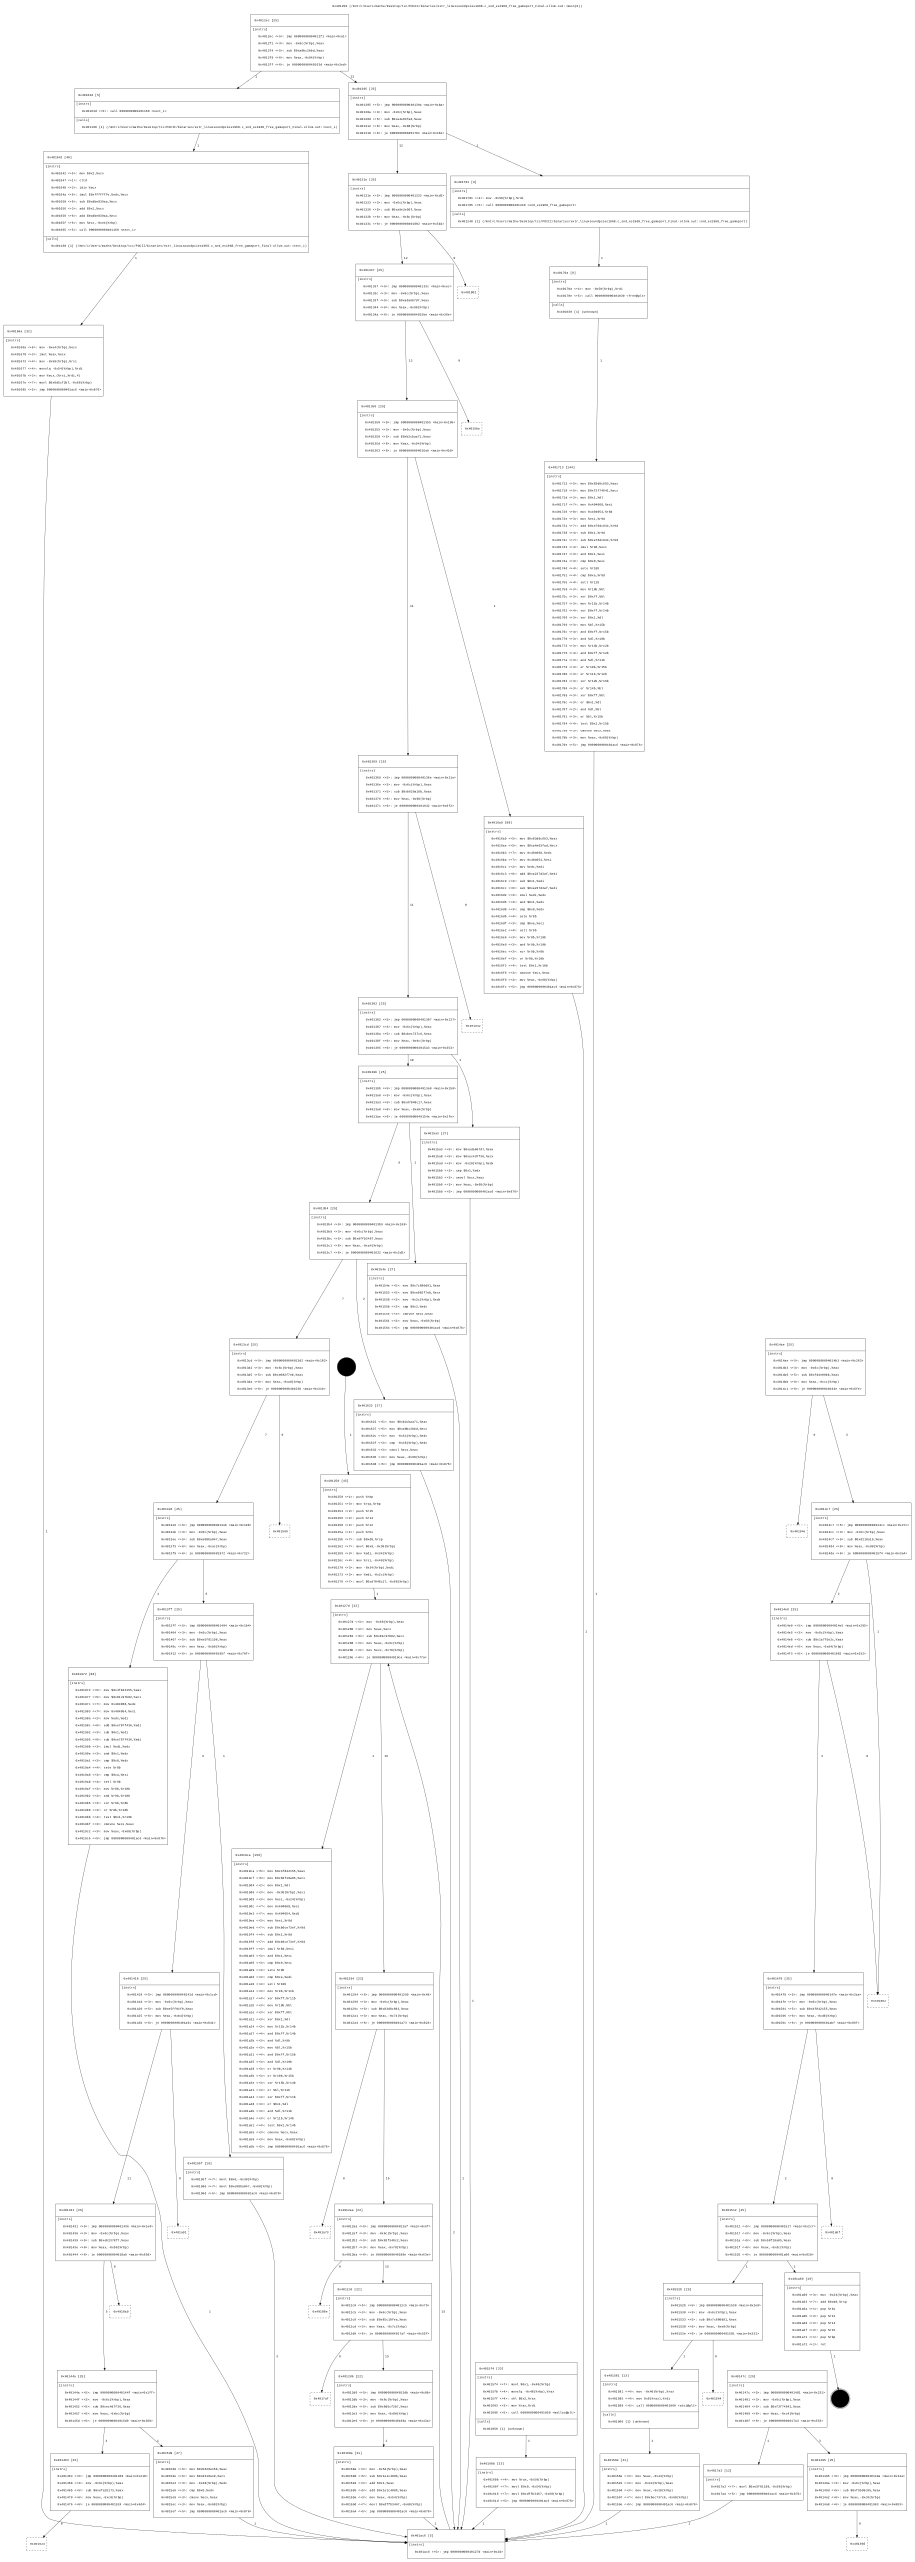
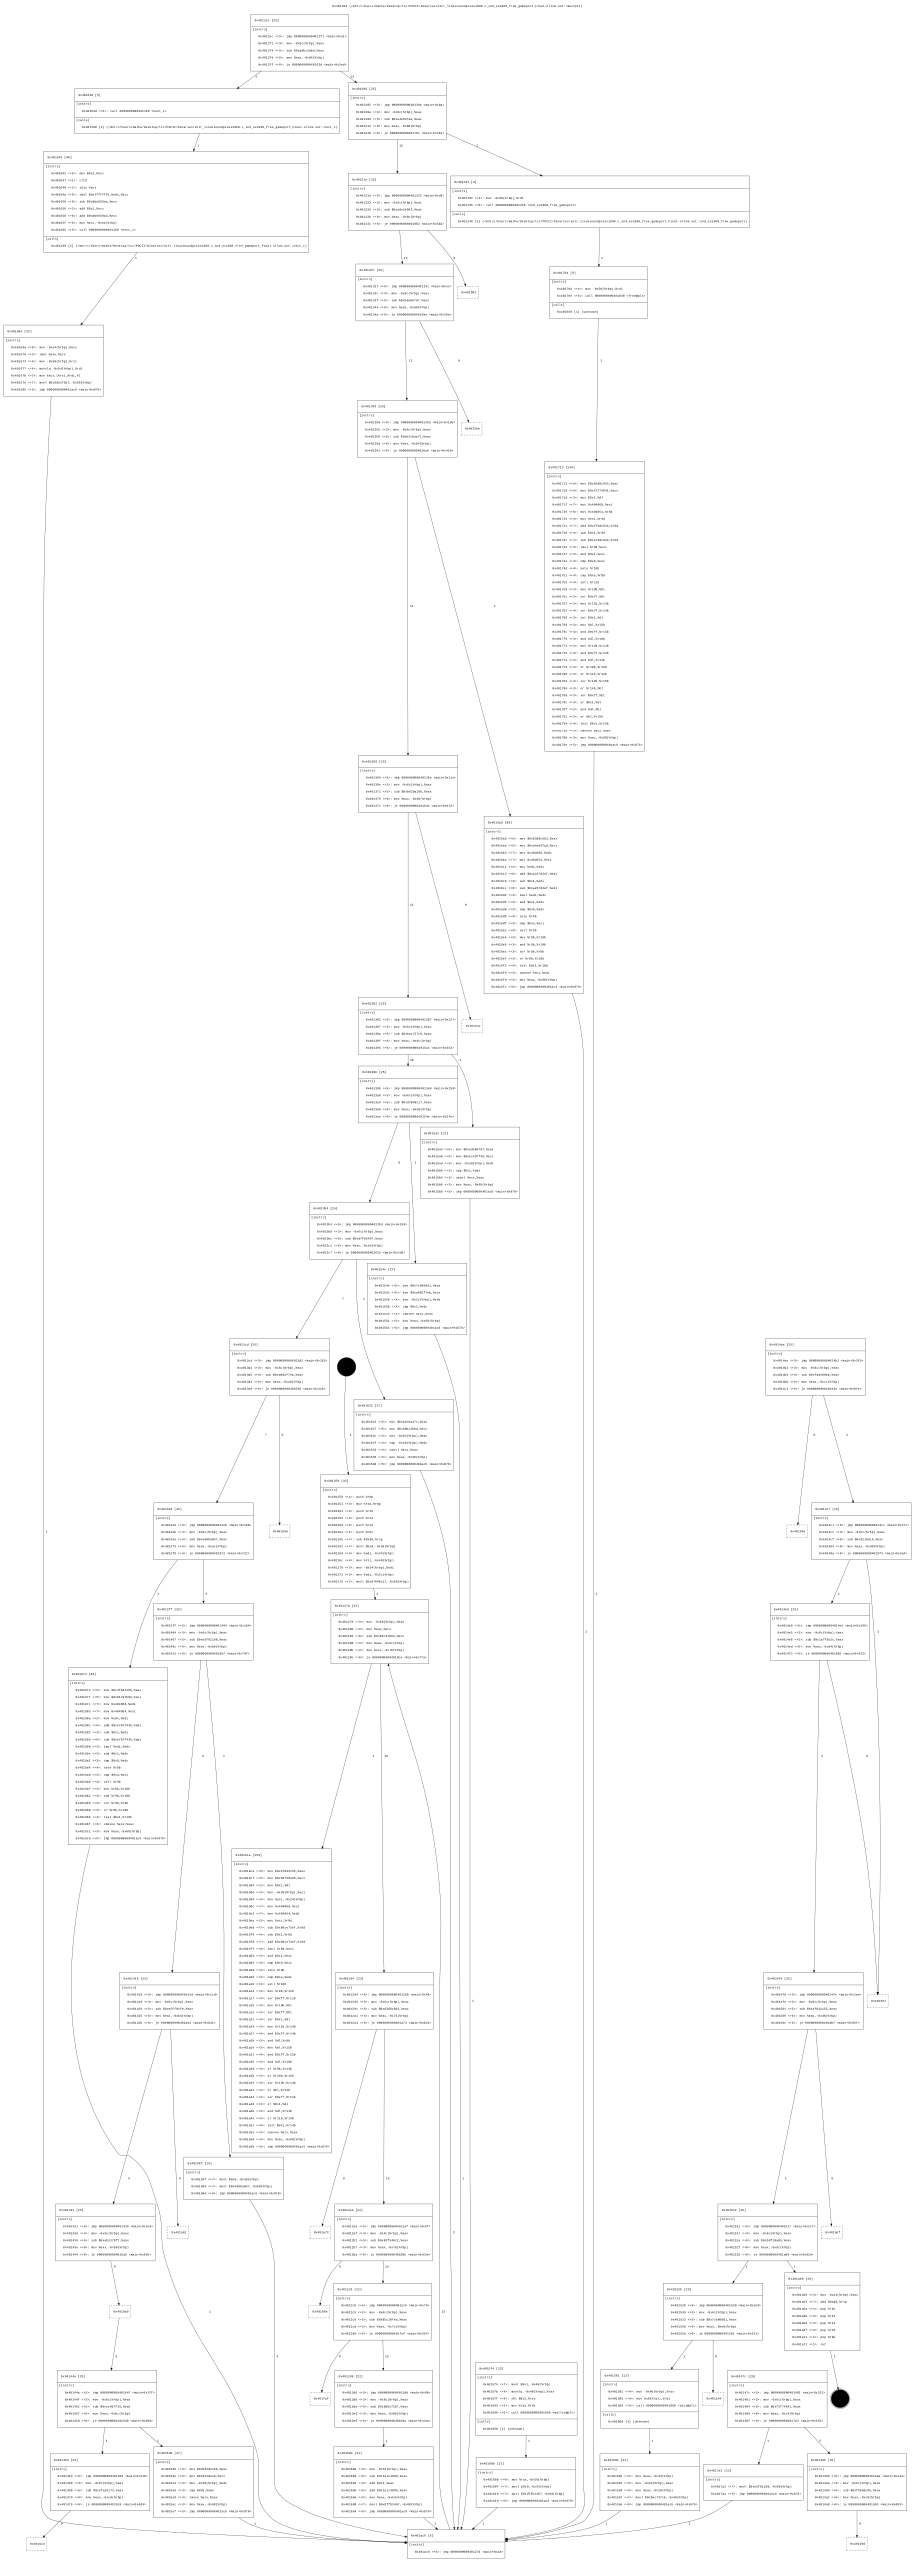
(128, 2179) -> (128, 2179)
(103, 2315) -> (115, 2343)
